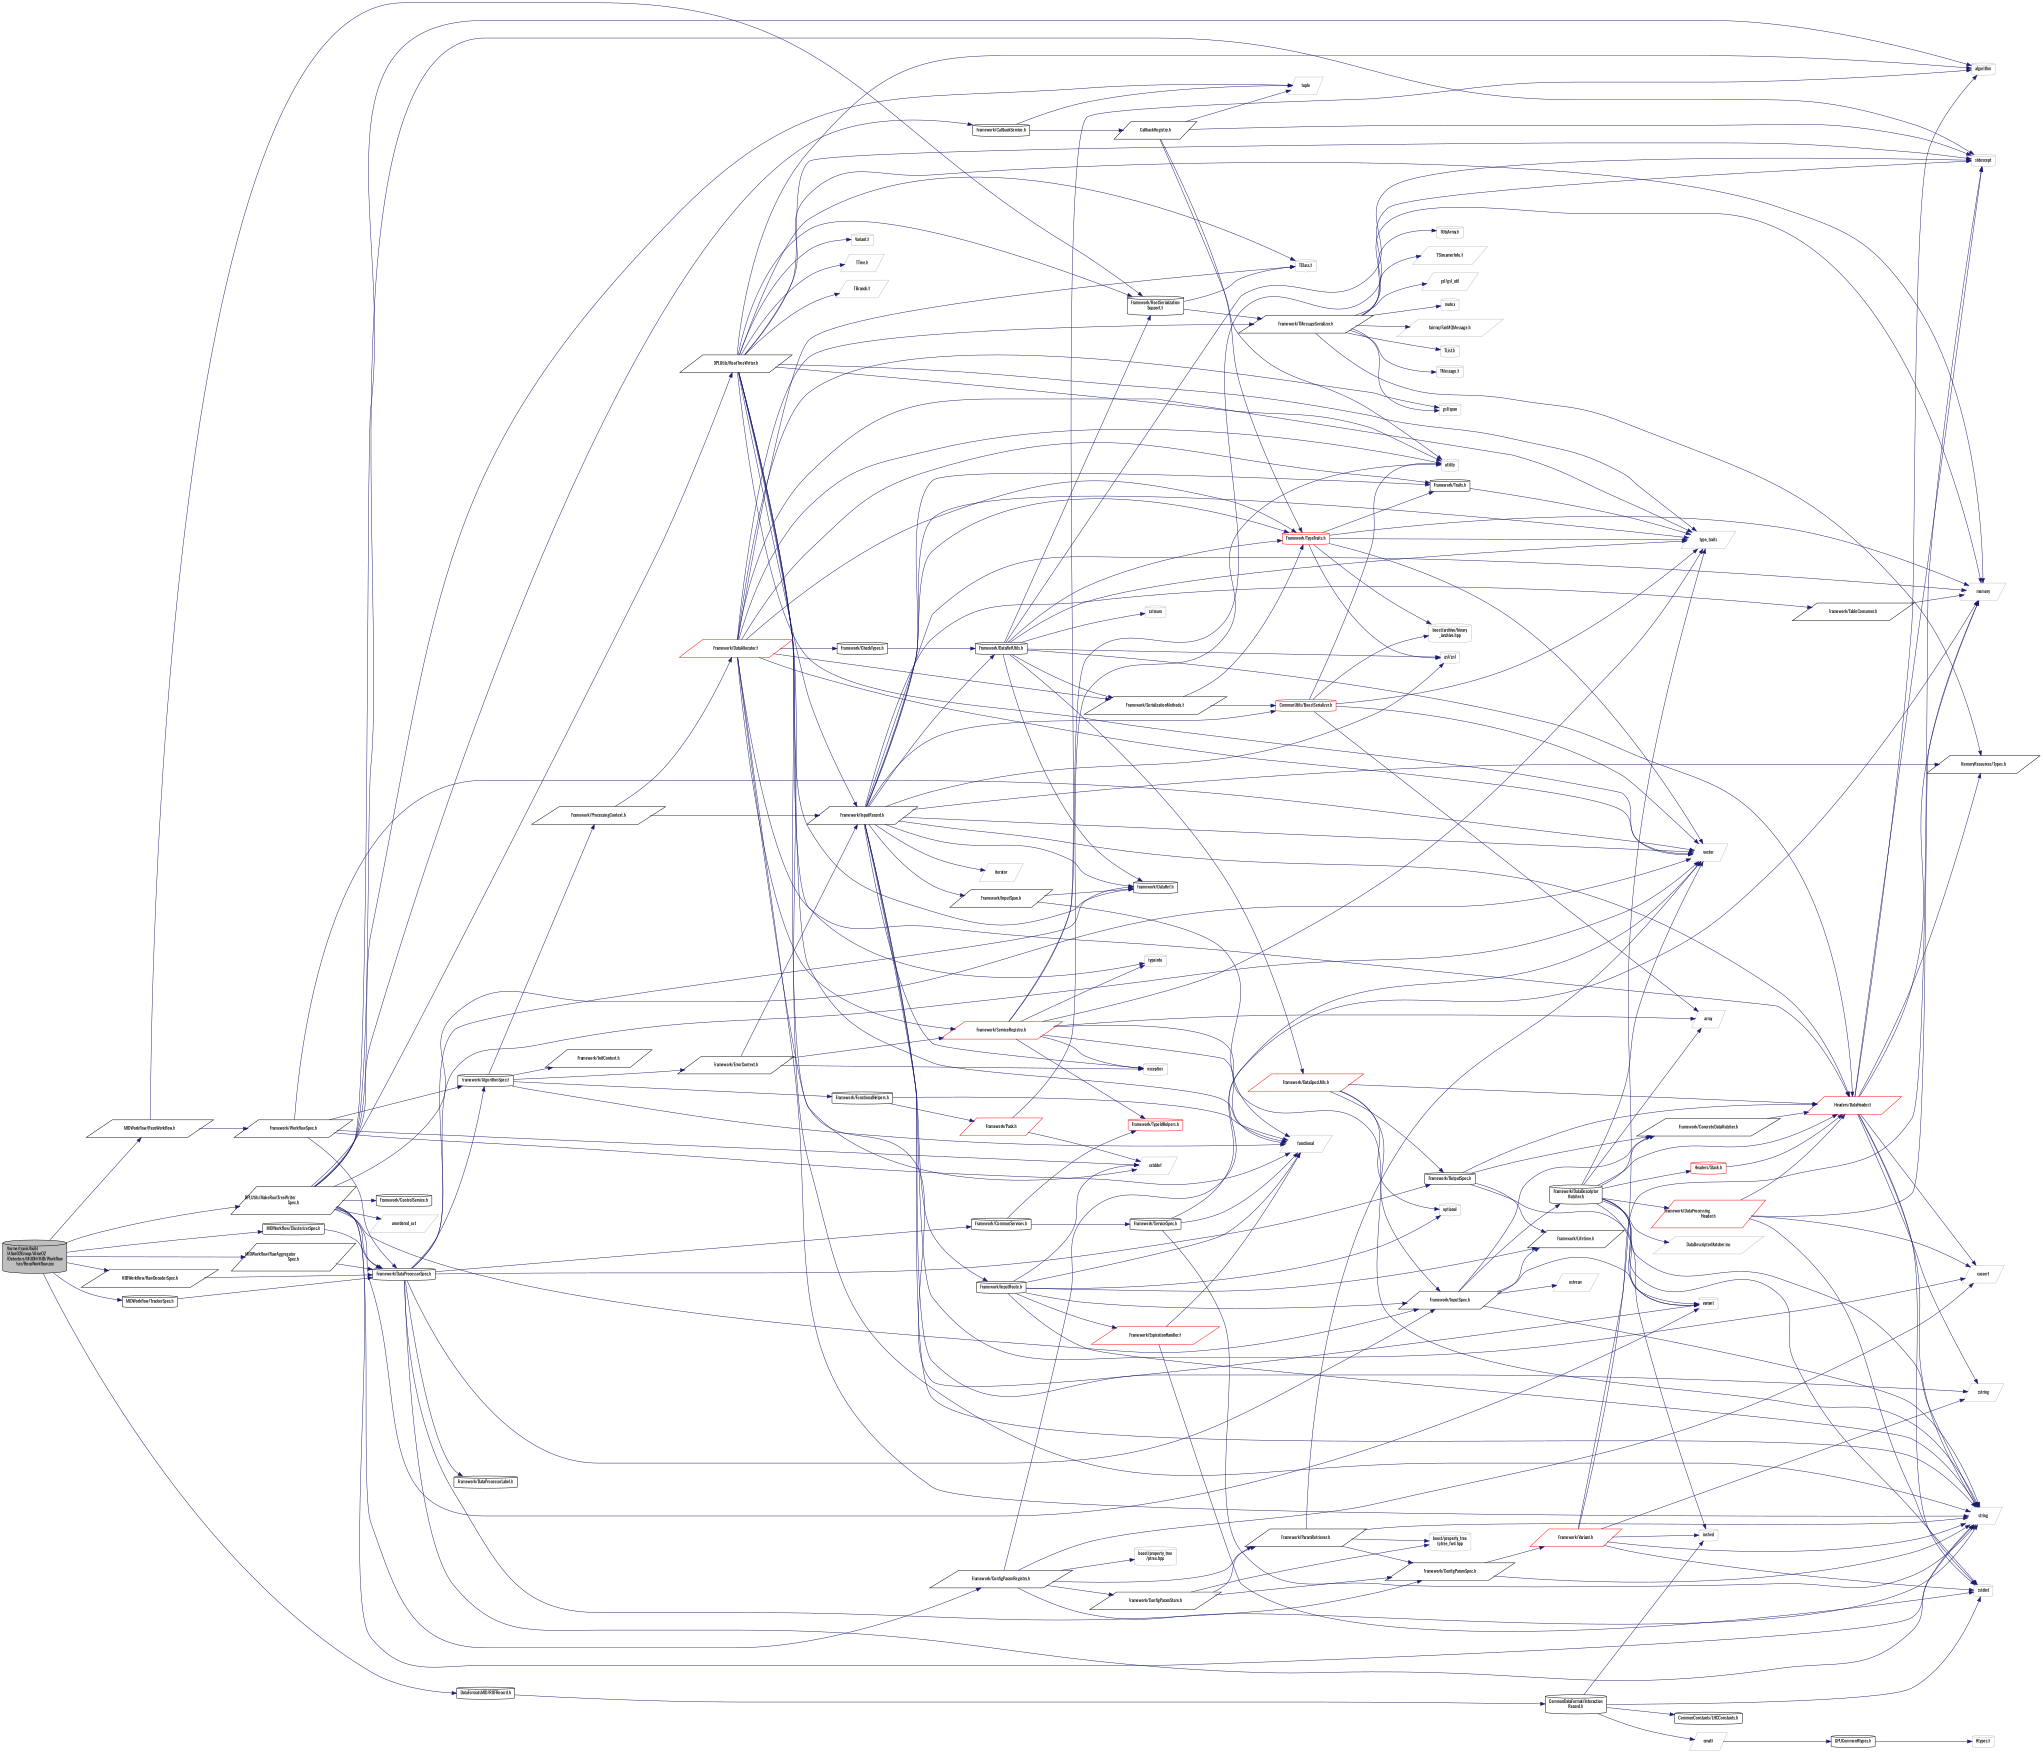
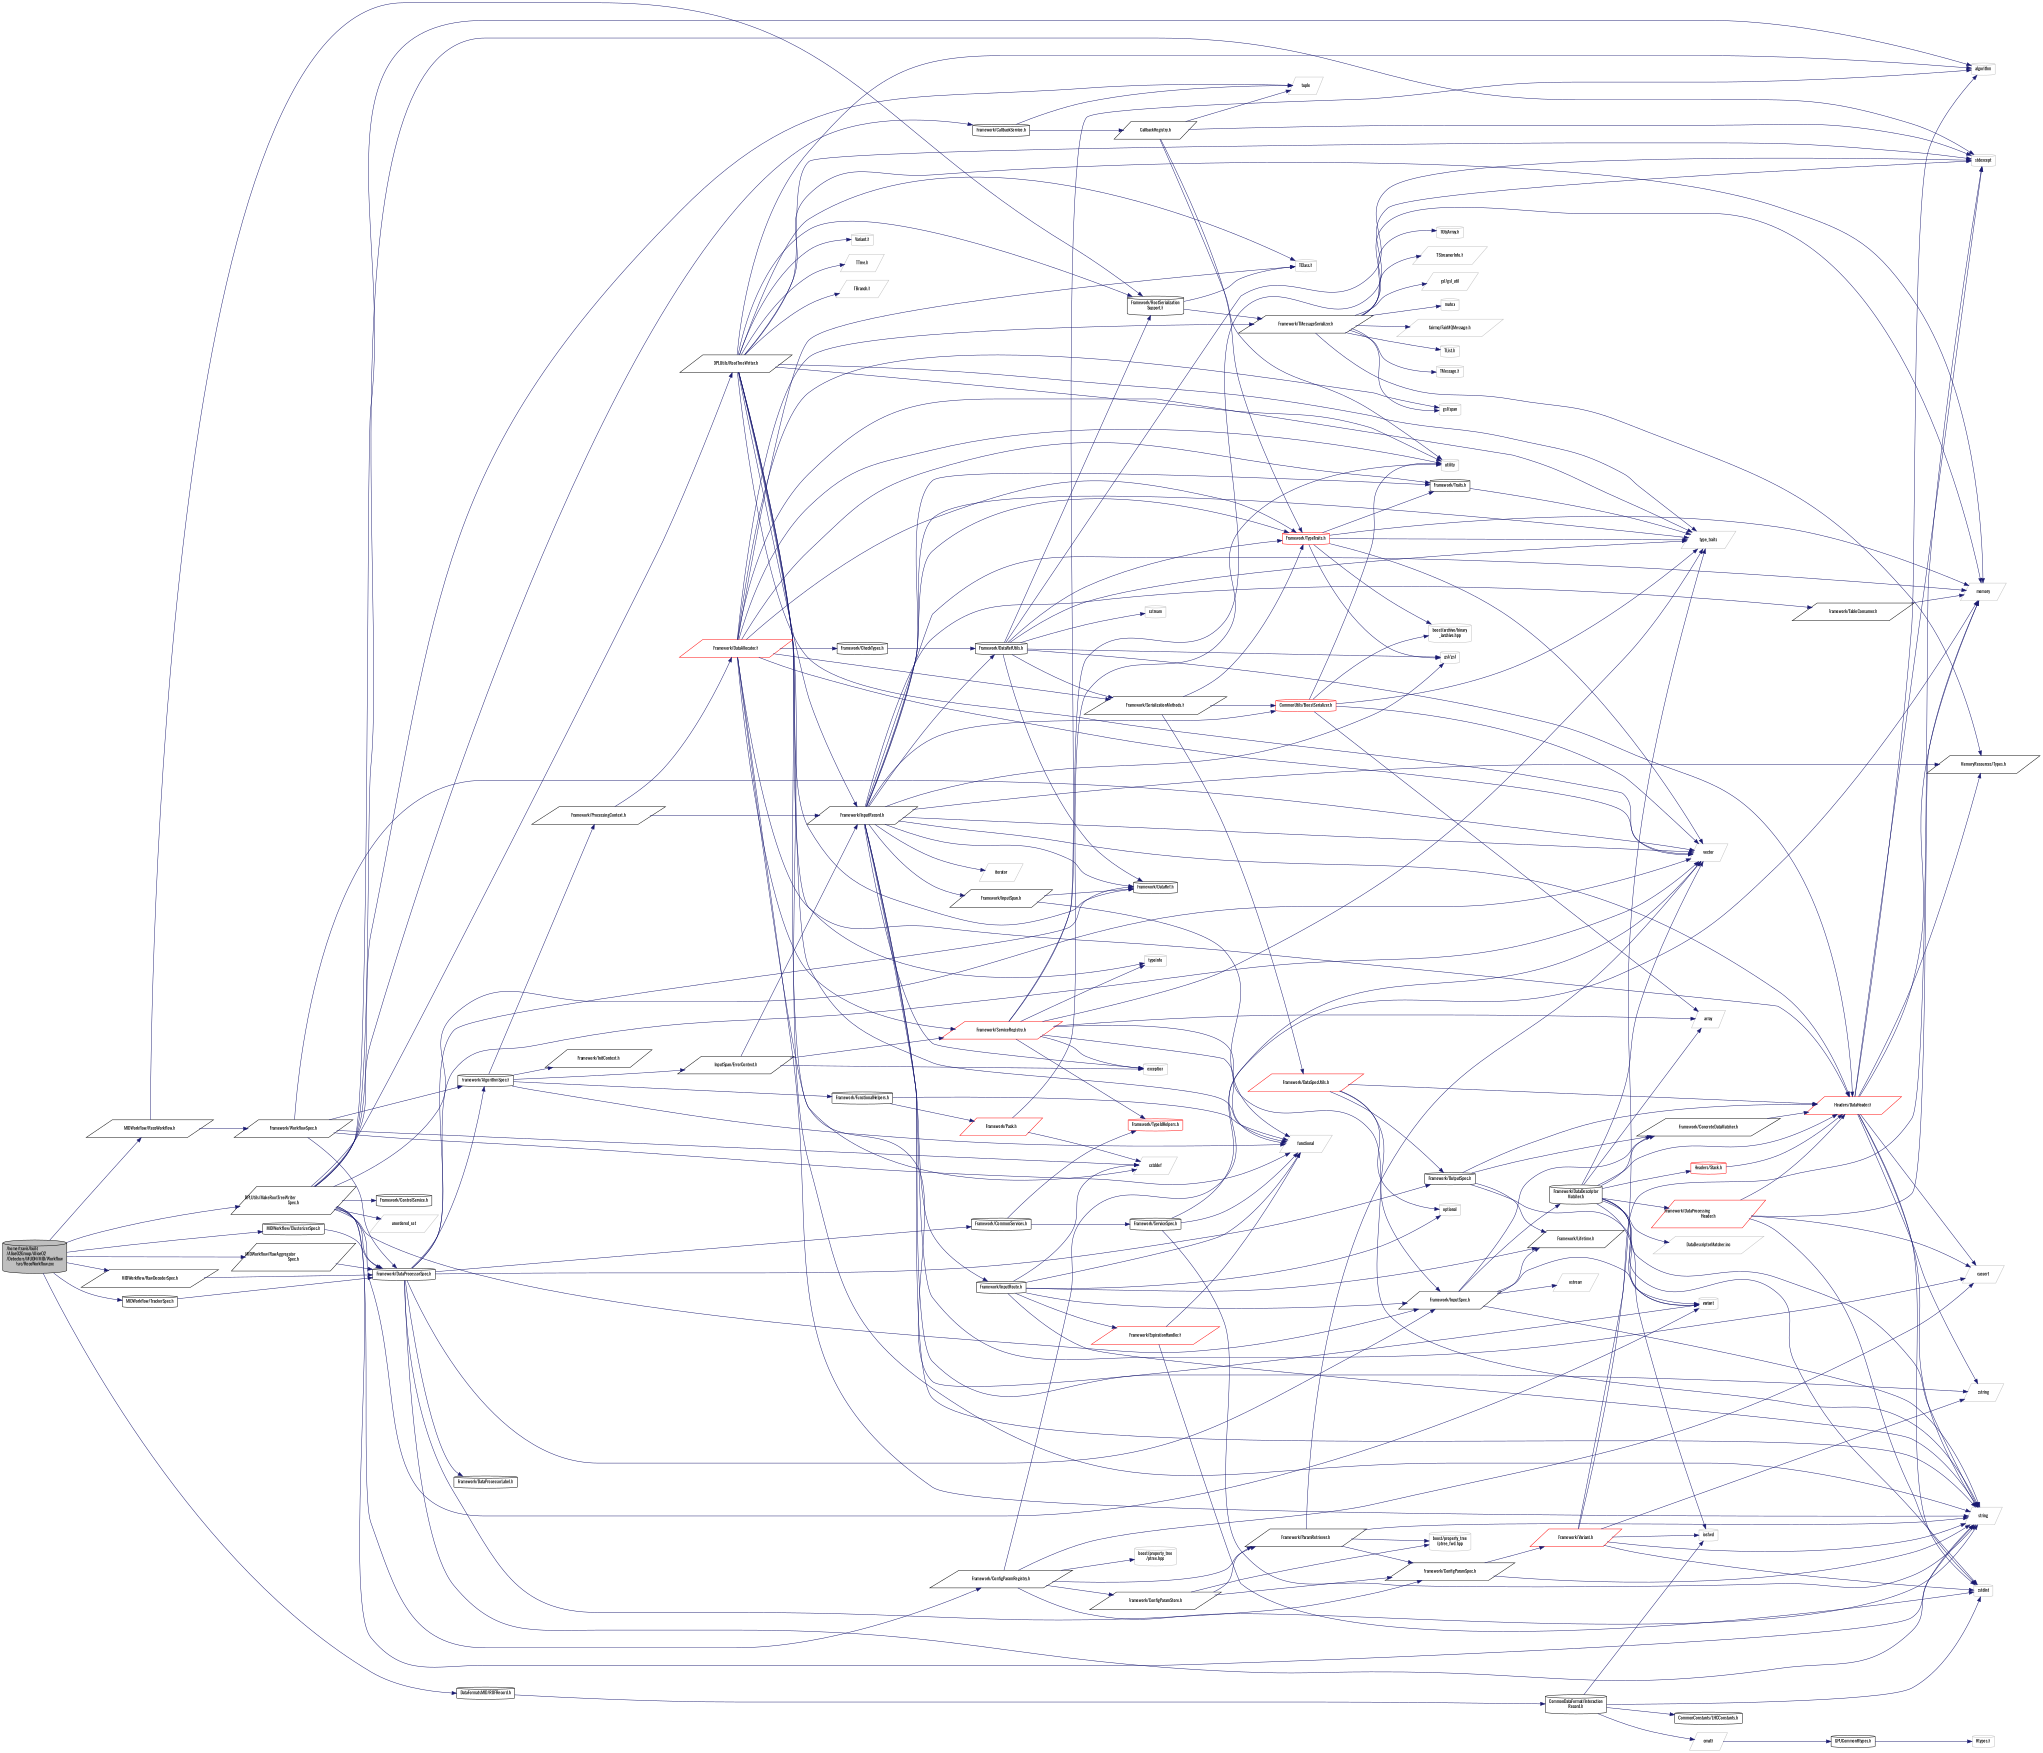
(1194, 836) -> (1247, 886)
(736, 1065) -> (736, 1065)
